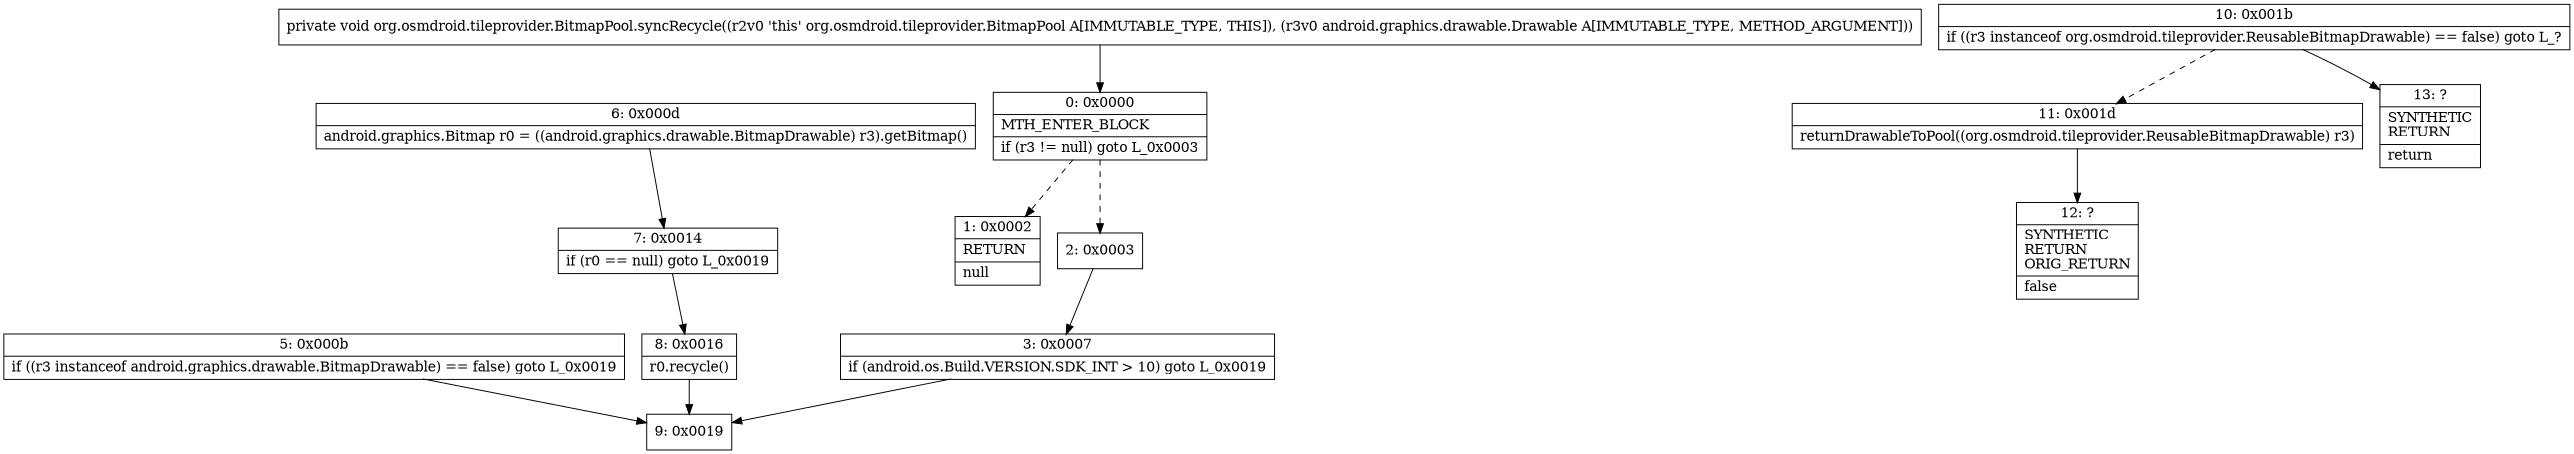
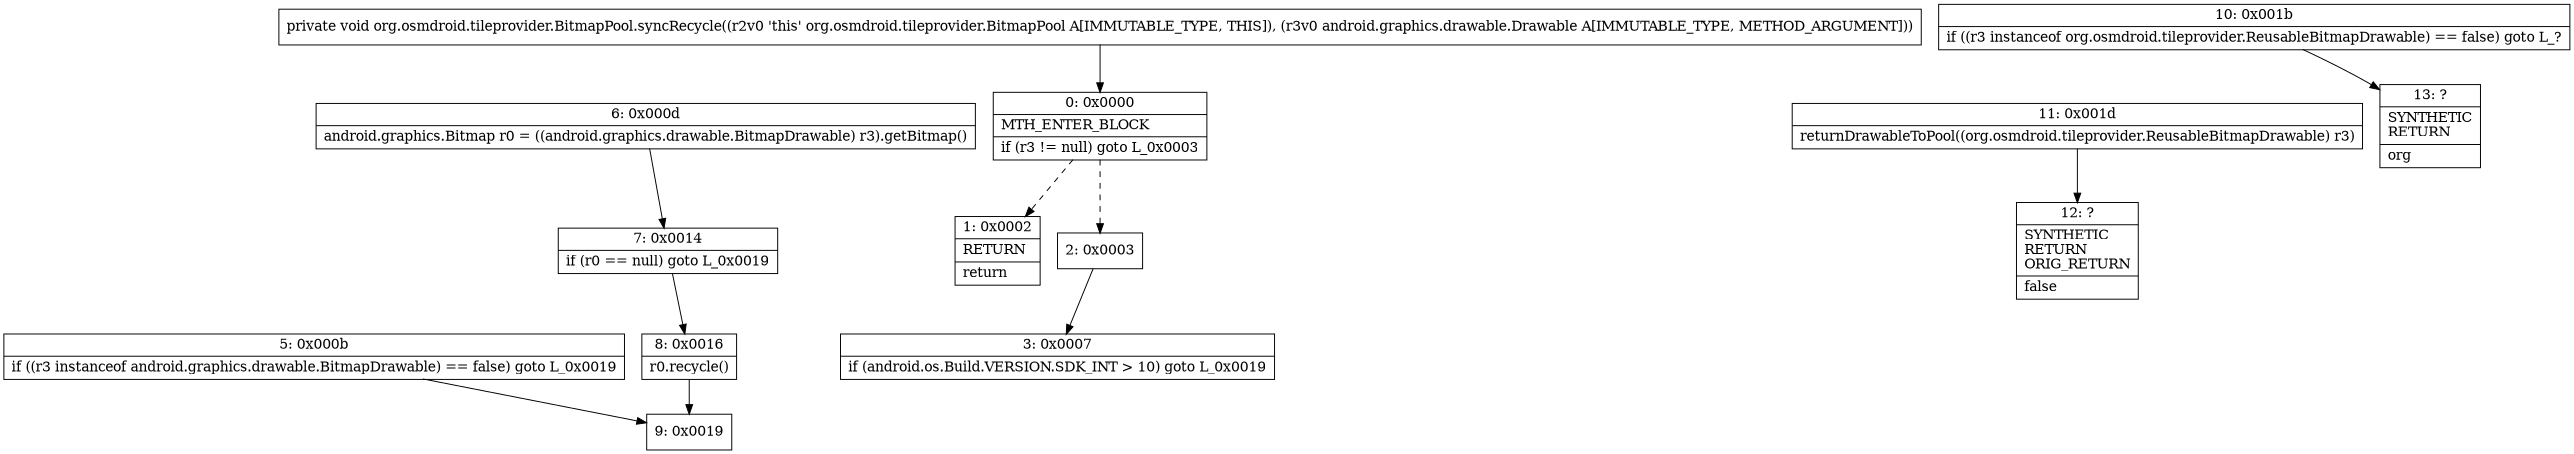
(2170, 74) -> none
(2410, 156) -> (2400, 156)
(976, 273) -> (985, 273)
(846, 400) -> none
